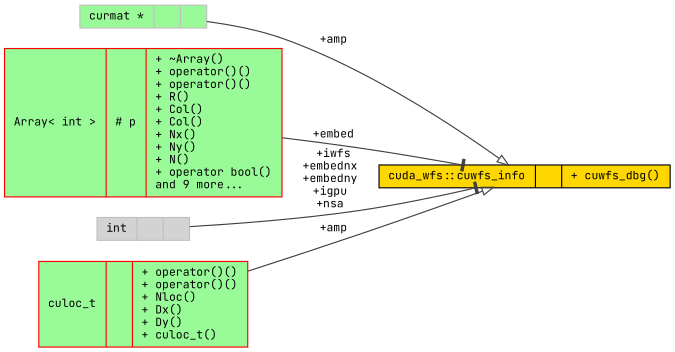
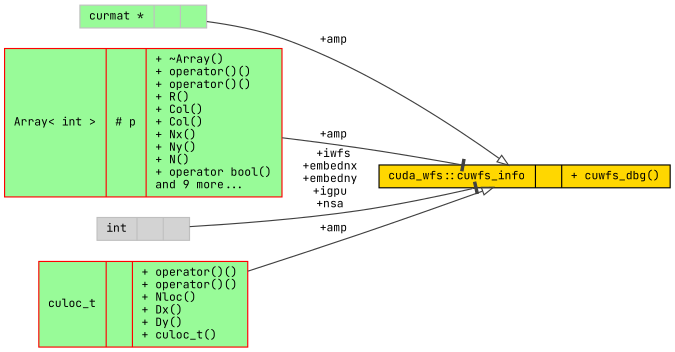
(331, 135) -> (331, 135)
